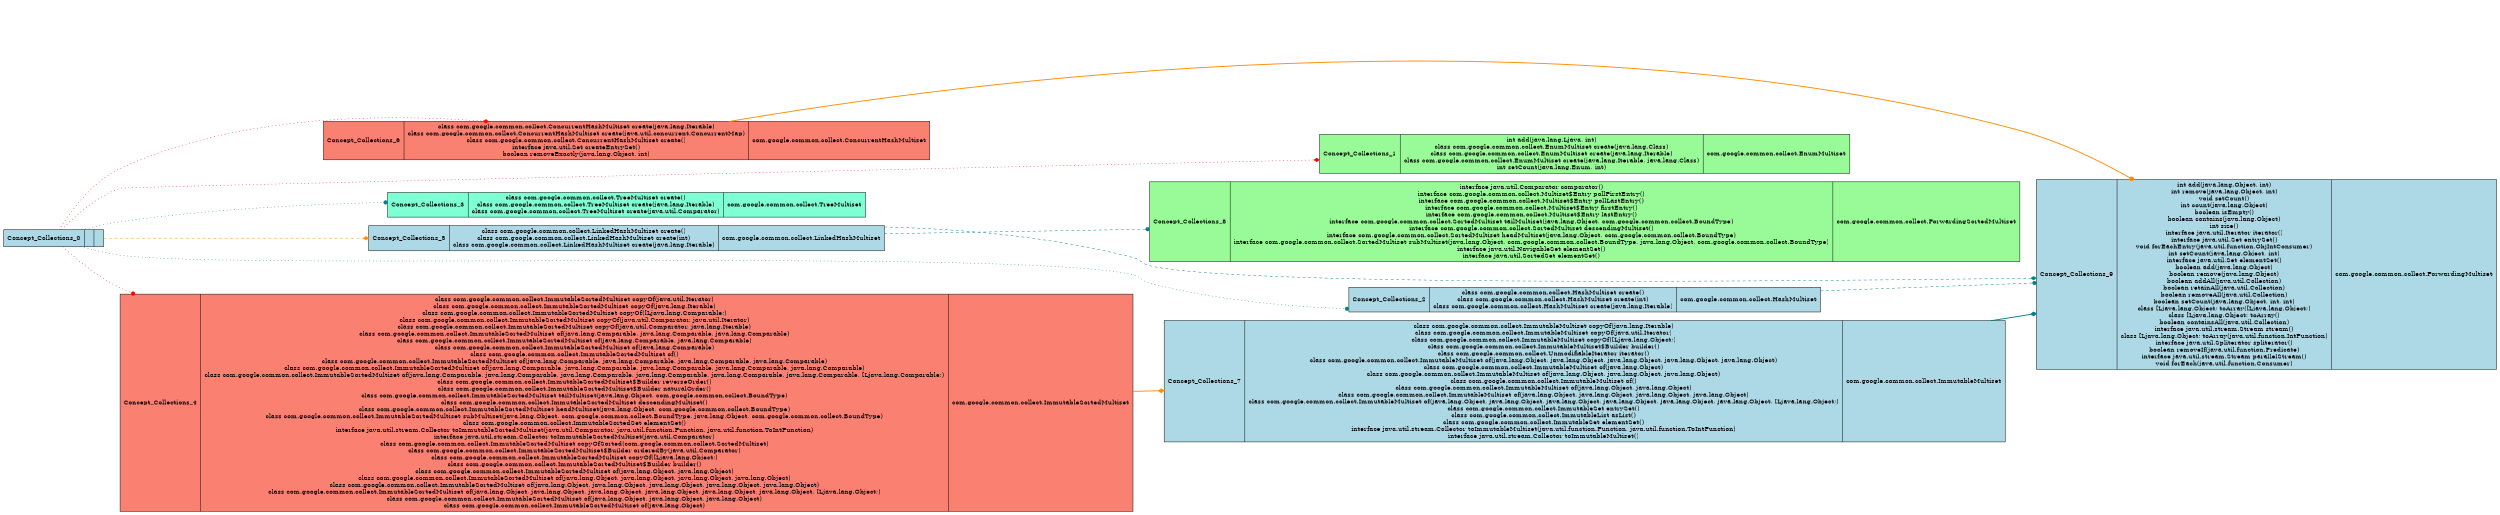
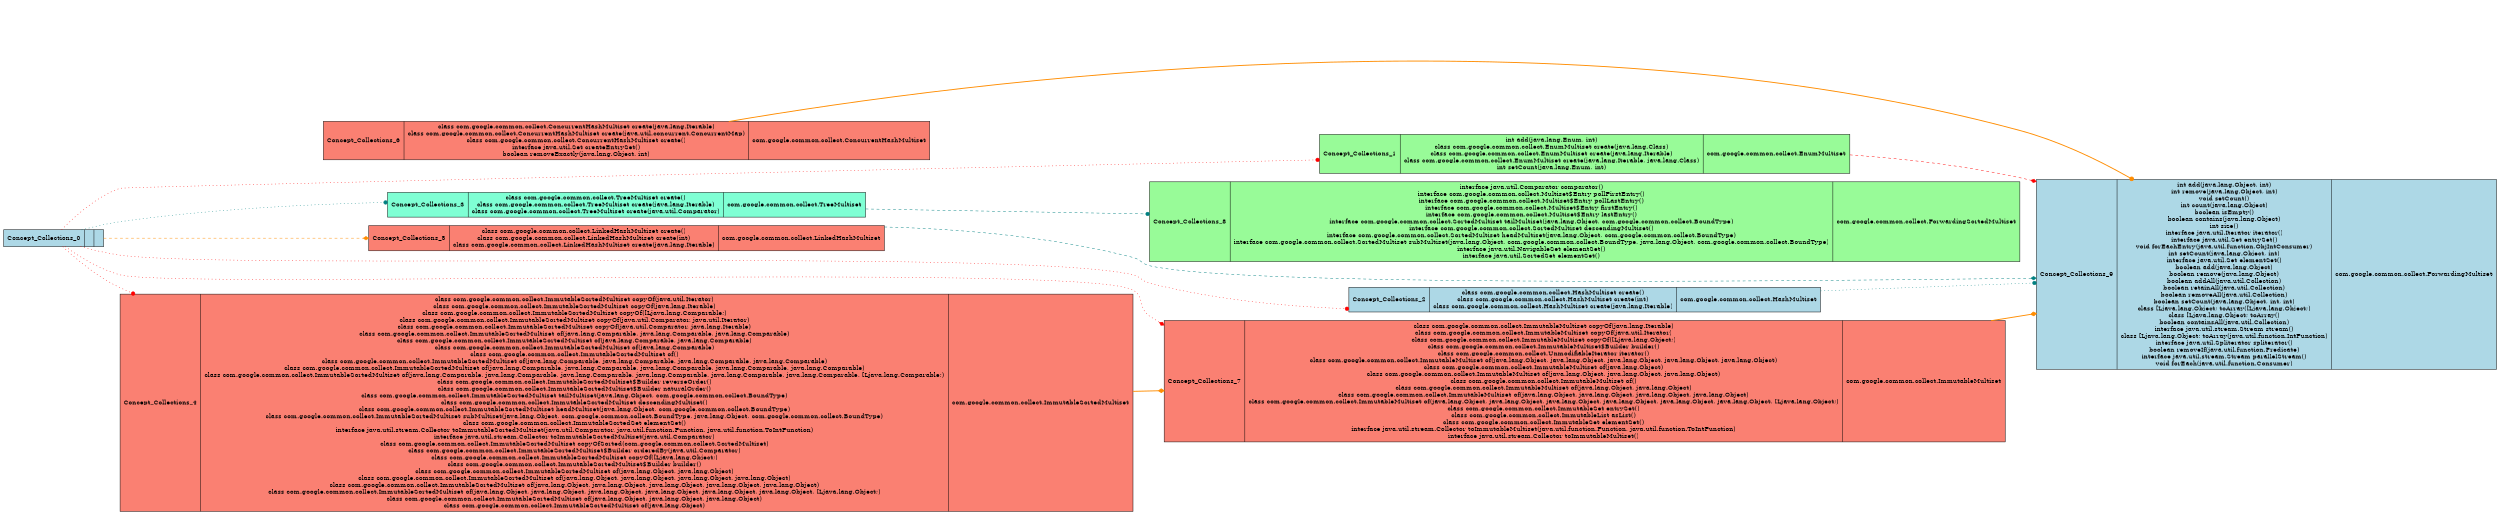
(255, 129) -> (617, 278)
(1552, 140) -> (1552, 140)
none -> (1941, 164)
(682, 174) -> (682, 174)
(1015, 232) -> (1006, 211)
(627, 238) -> (627, 238)
(714, 261) -> (714, 261)
(1927, 287) -> (1927, 287)
(2011, 318) -> (2011, 318)
(1585, 381) -> (1585, 381)
